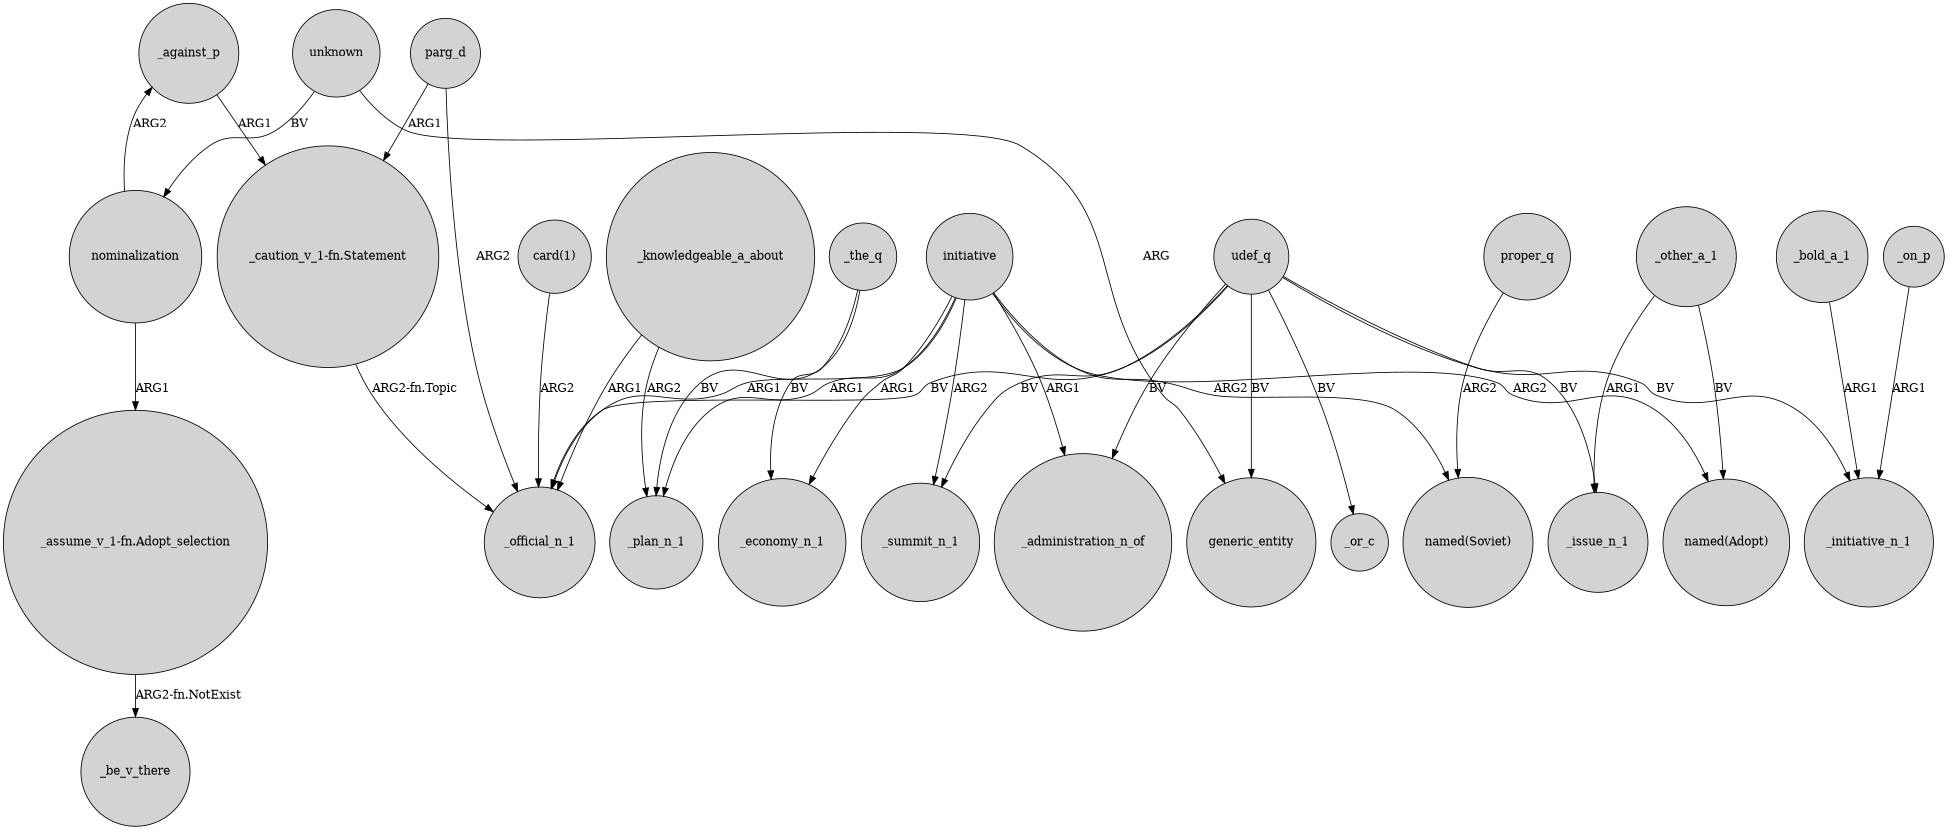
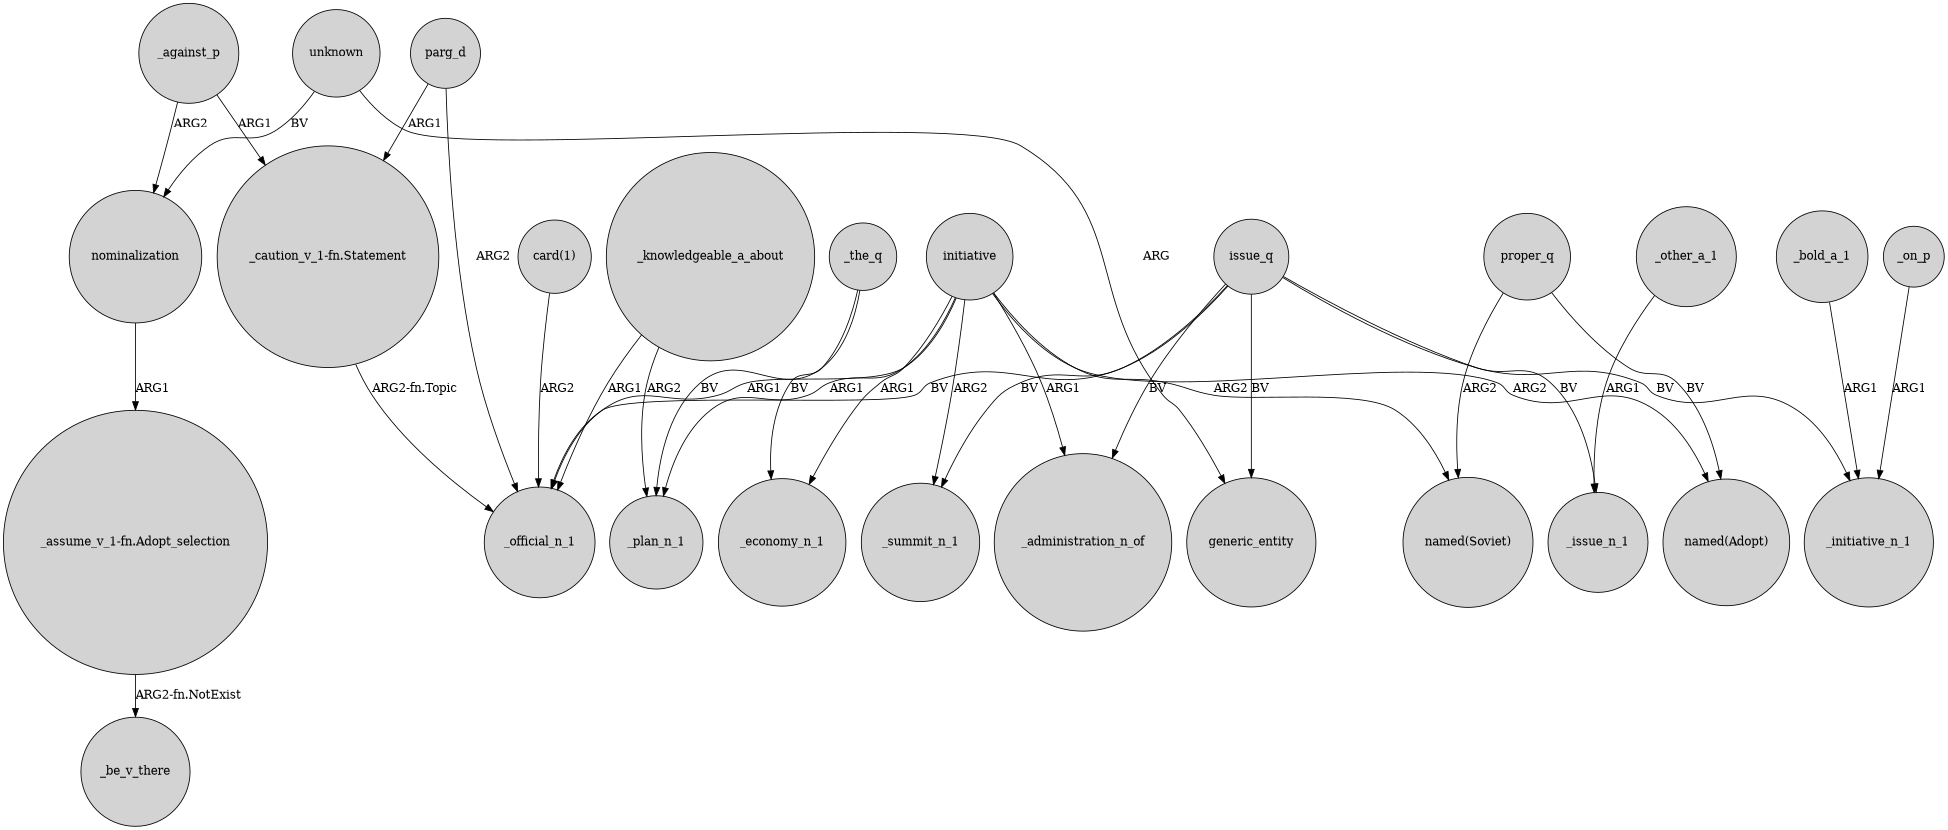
(127, 141) -> (167, 144)
(1251, 257) -> (1251, 257)
(1714, 387) -> (1649, 374)
(1360, 542) -> none
